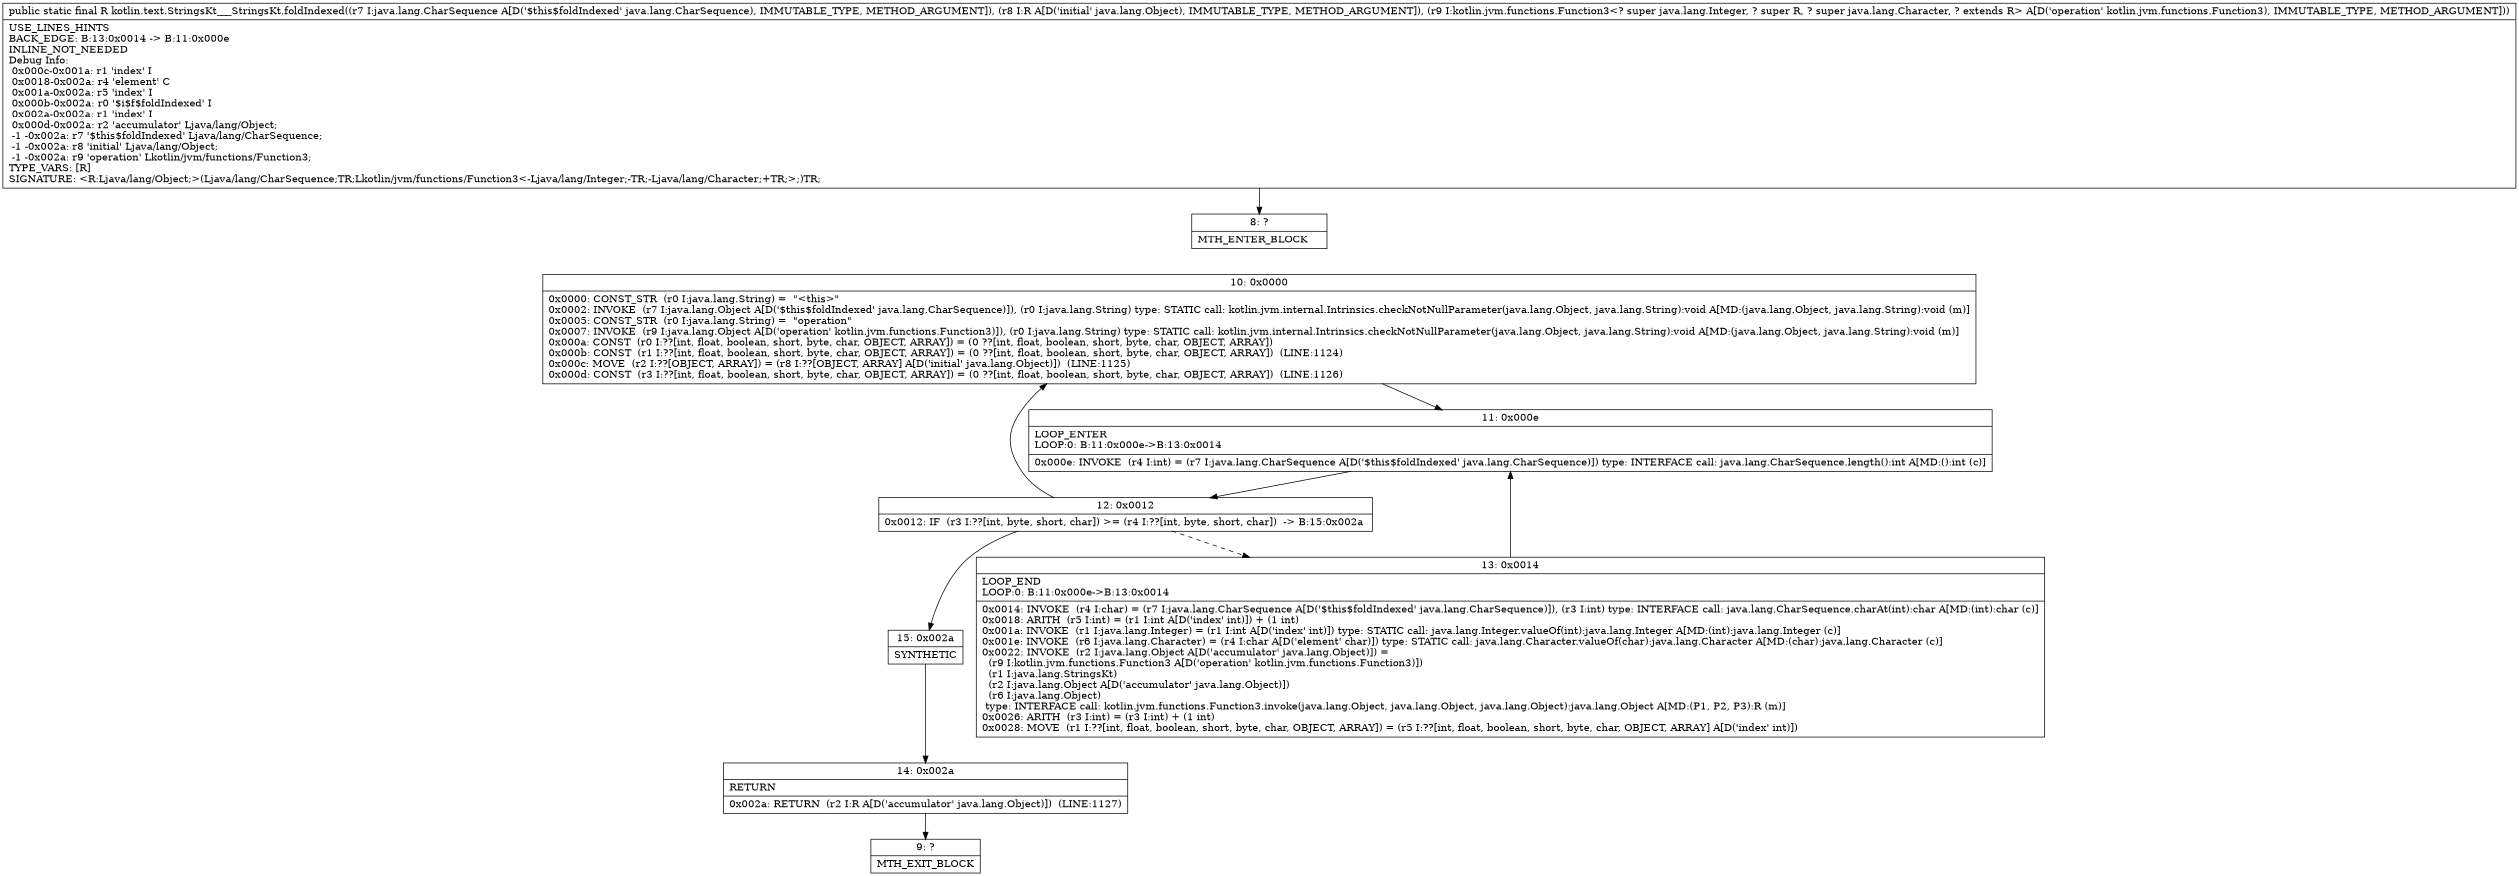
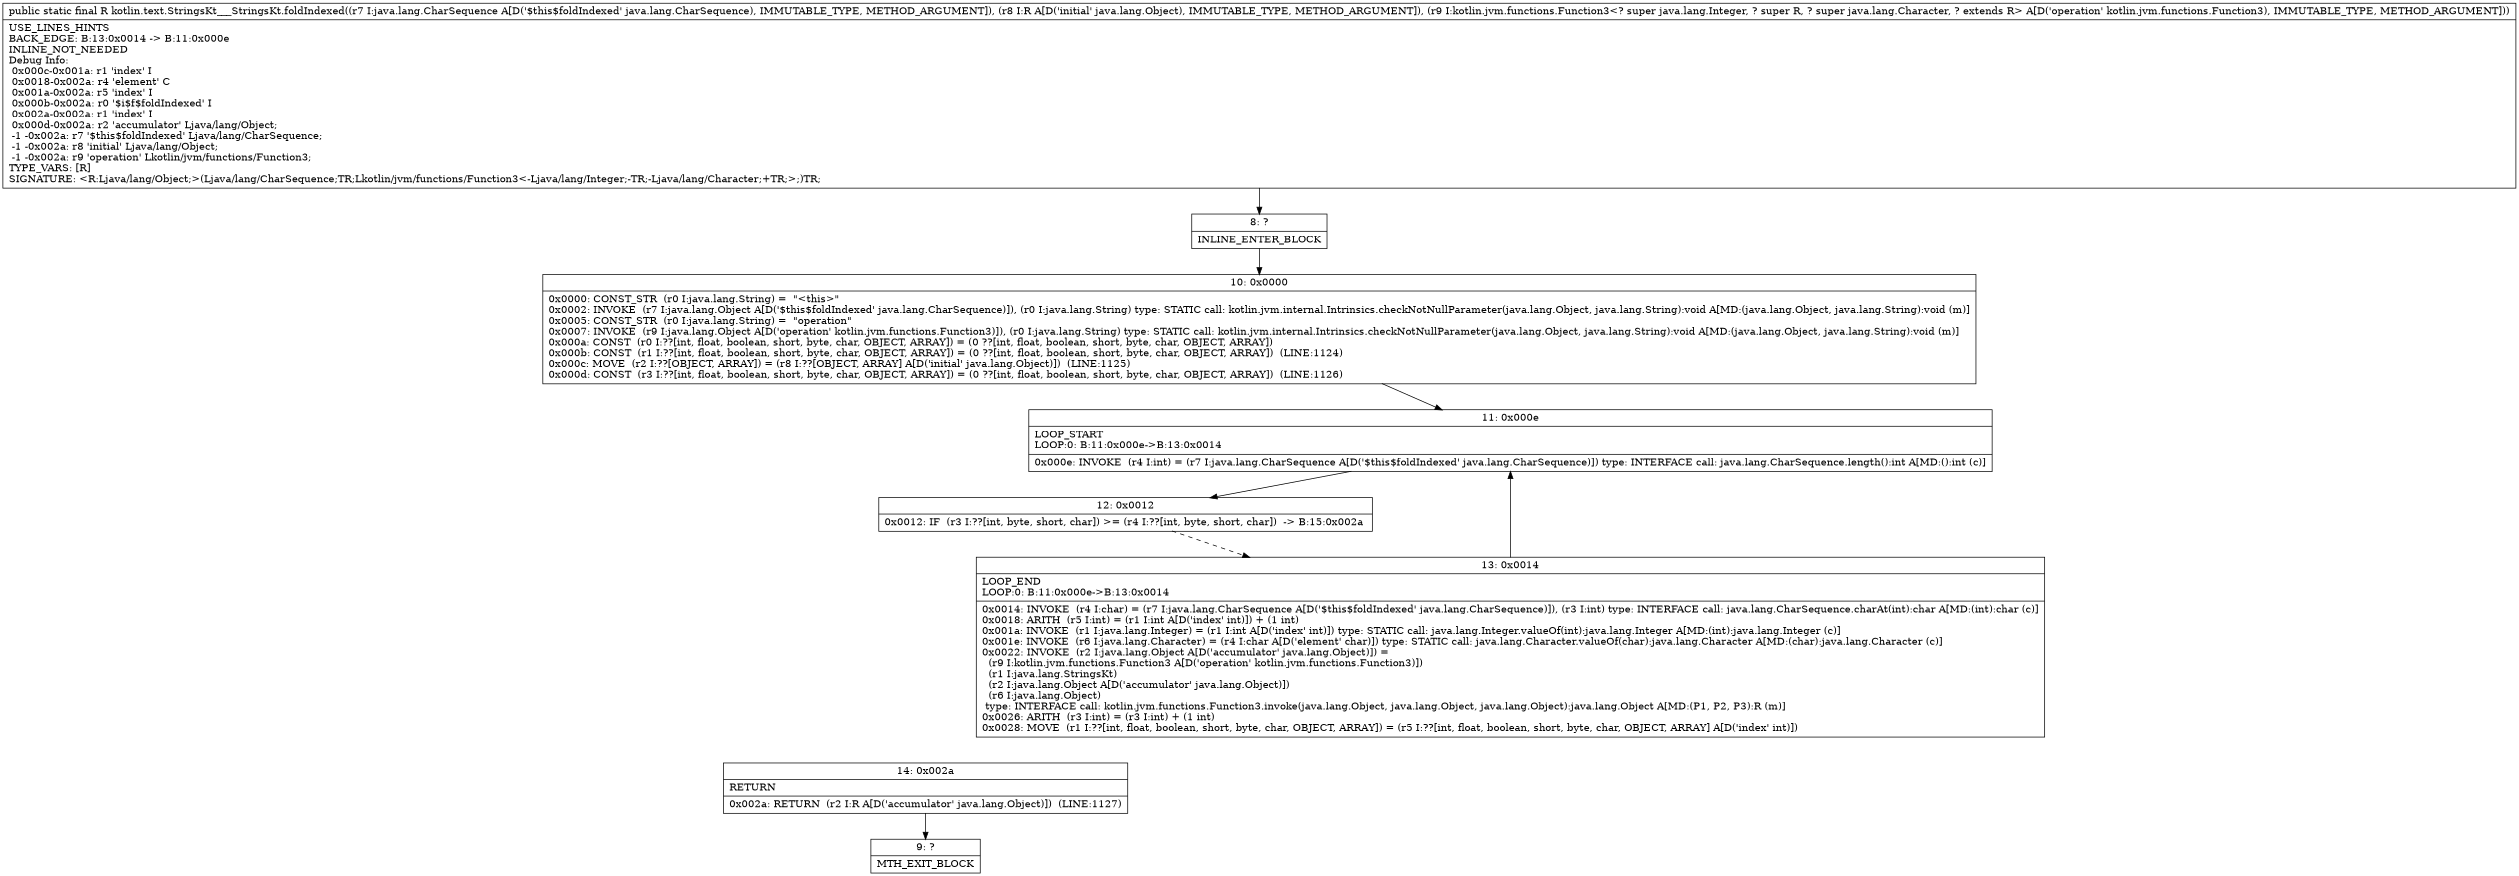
(1253, 240) -> (1259, 240)
(1071, 435) -> (1069, 435)
(1011, 447) -> (1259, 258)
(926, 647) -> none
